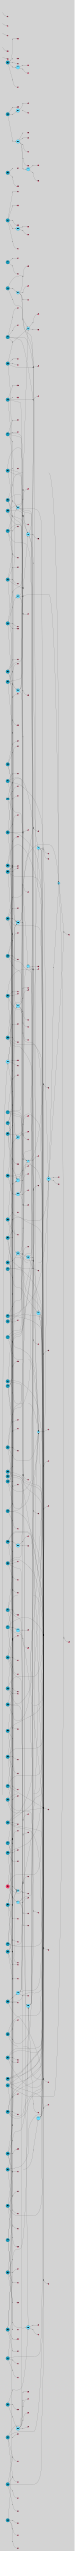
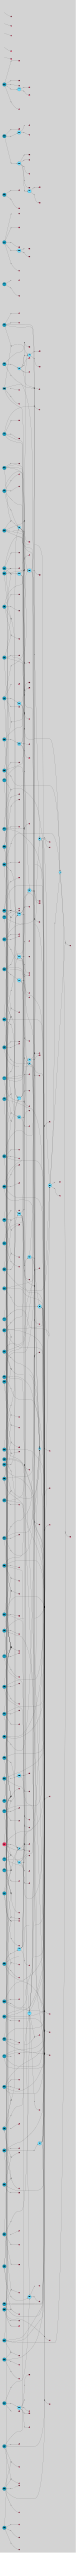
(8, 364) -> (4, 388)
none -> (4, 739)
(8, 799) -> (4, 939)
